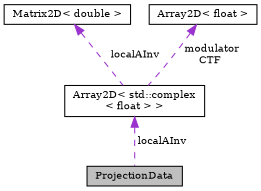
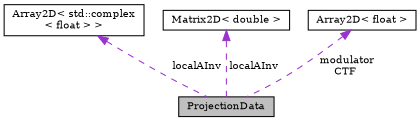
(102, 59) -> (226, 69)
(170, 60) -> (296, 70)
